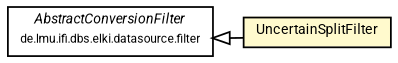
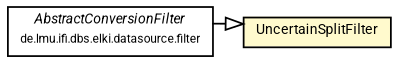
(236, 38) -> (219, 24)
